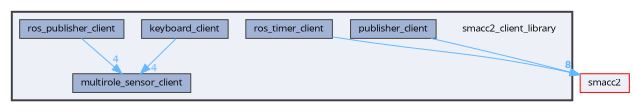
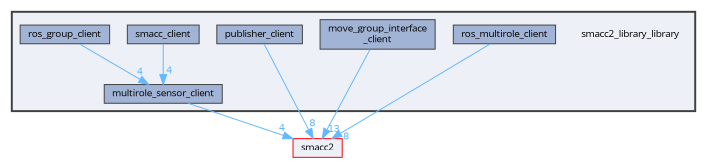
(72, 29) -> (65, 34)
(185, 29) -> (163, 34)
(289, 29) -> (504, 34)
(509, 29) -> (630, 34)
none -> (378, 34)
none -> (236, 119)
